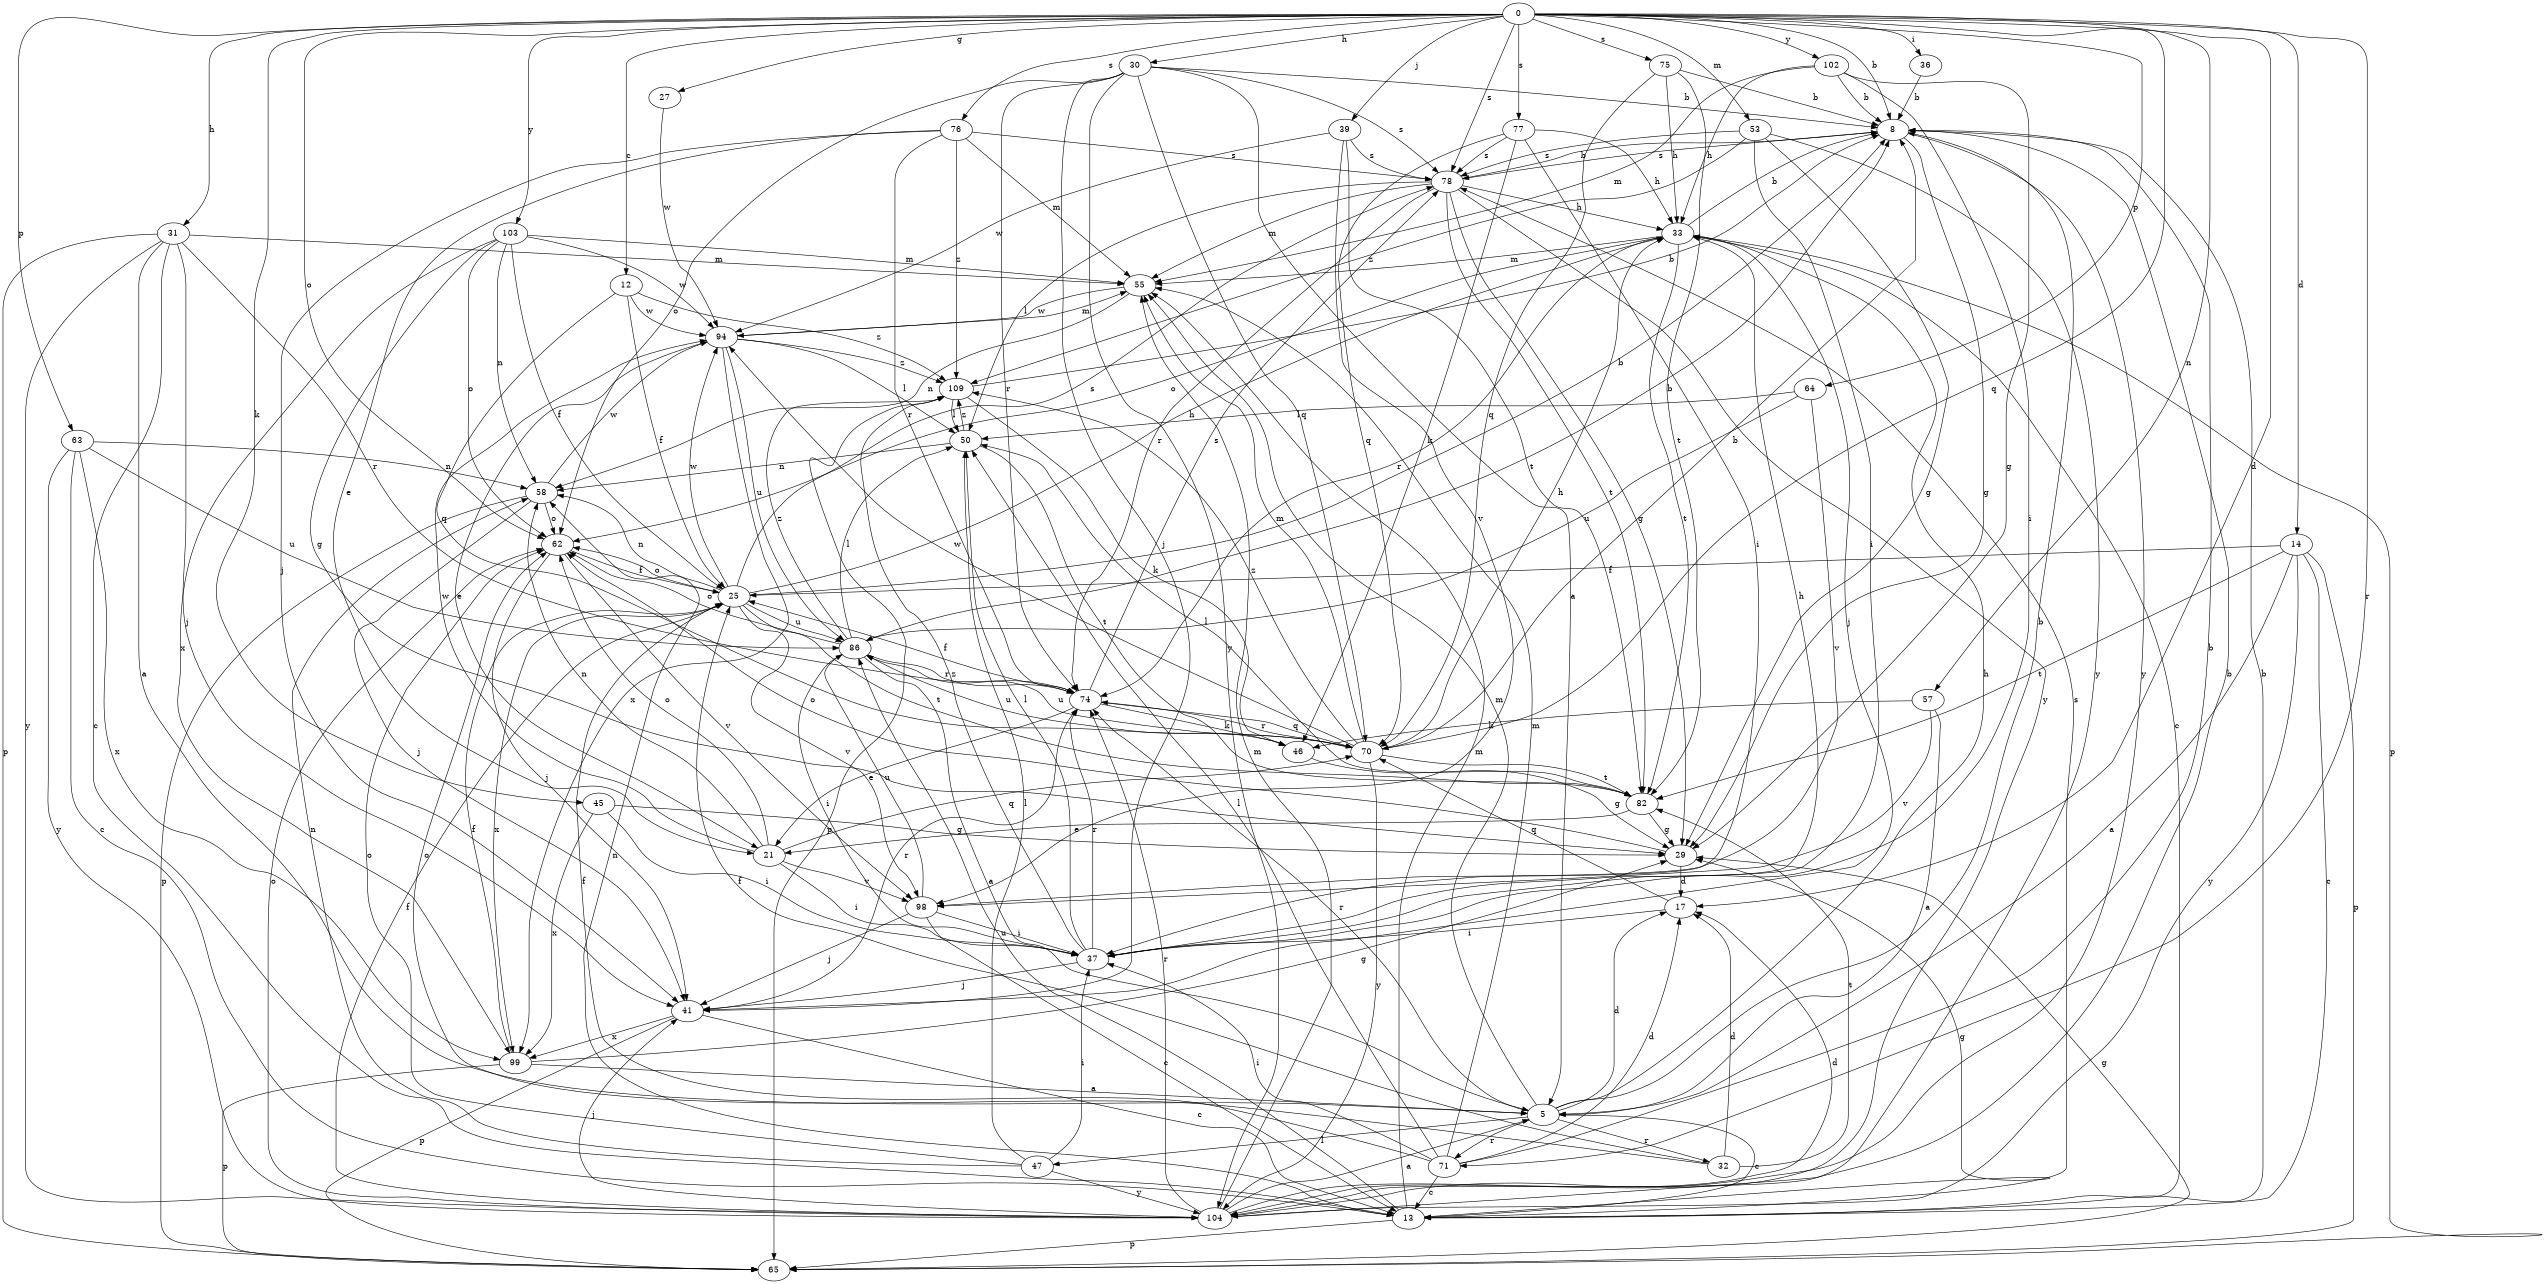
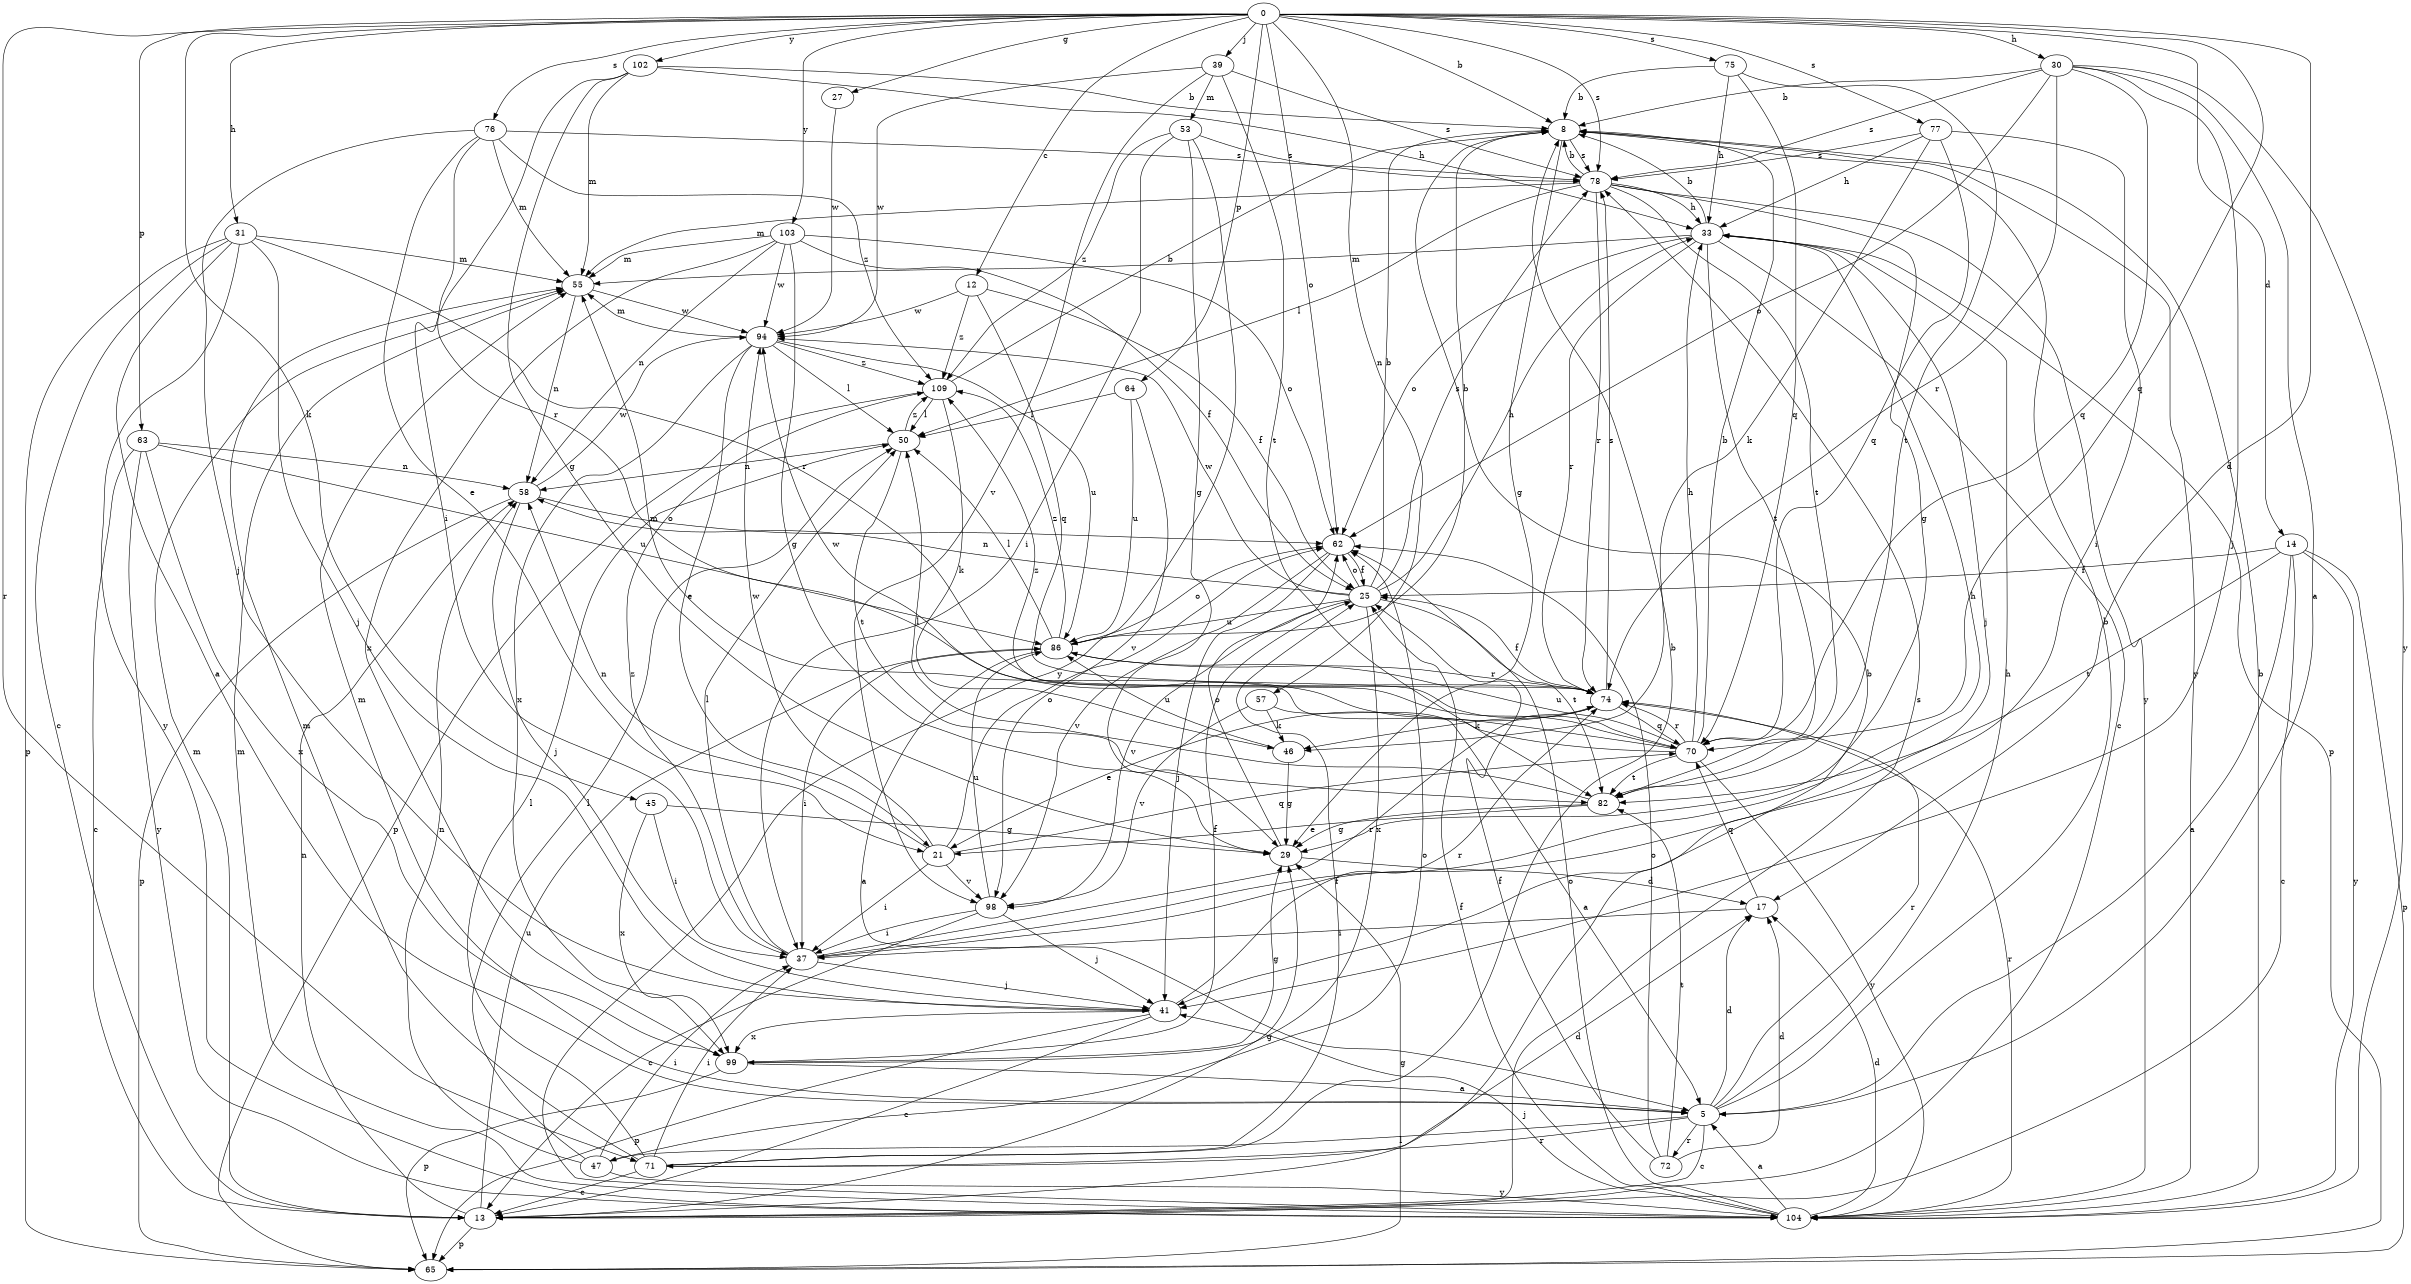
(1654, 39) -> (1203, 95)
(1926, 66) -> none
(1724, 1167) -> (1666, 1167)
